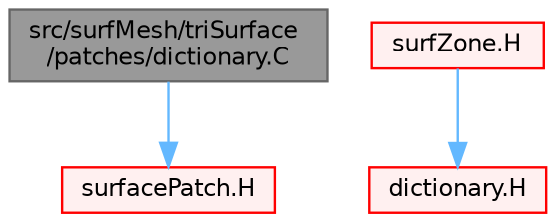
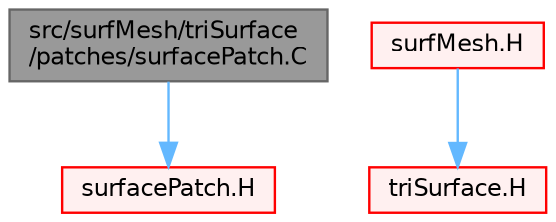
(169, 45) -> (169, 45)
(458, 45) -> (458, 45)
(458, 190) -> (458, 190)
